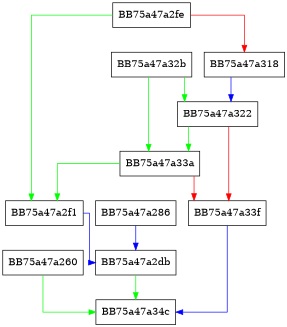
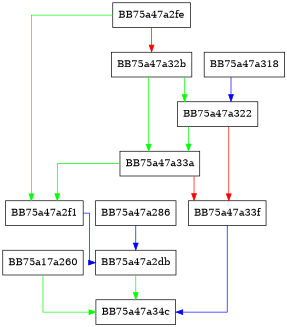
(233, 15) -> (152, 36)
(43, 263) -> (43, 263)
